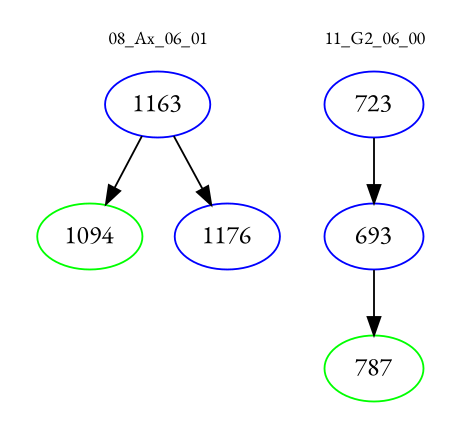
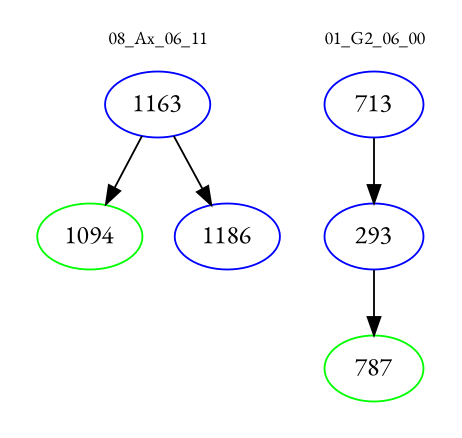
(159, 39) -> (159, 39)
(375, 39) -> (375, 39)
(374, 104) -> (374, 104)
(227, 236) -> (227, 236)
(374, 236) -> (374, 236)
